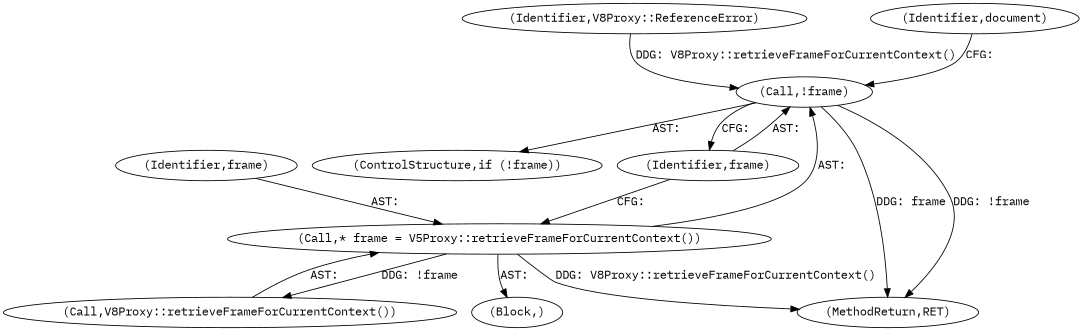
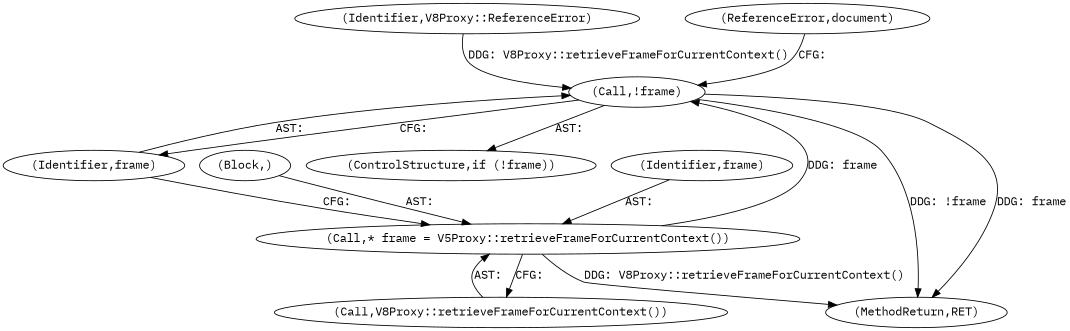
(975, 19) -> (807, 19)
(836, 166) -> (843, 166)
(498, 273) -> (371, 199)
(420, 276) -> (533, 276)
